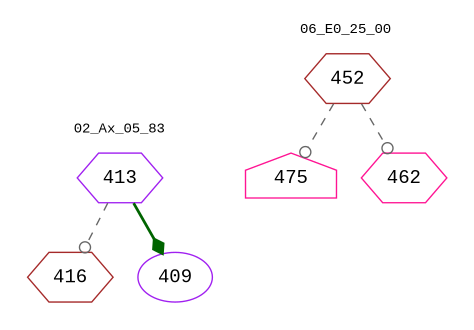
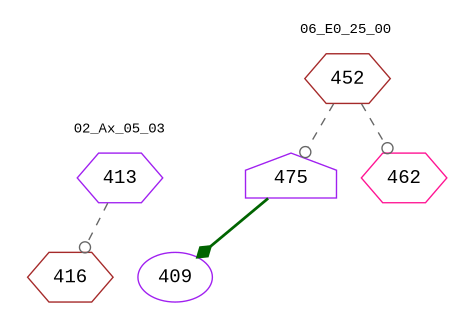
(120, 129) -> (120, 129)
(291, 178) -> (291, 178)
(144, 221) -> (239, 222)
